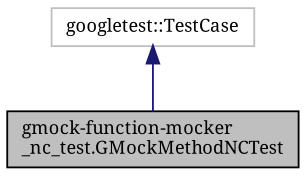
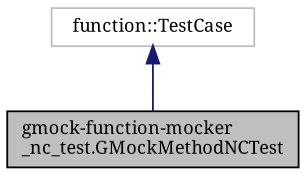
(153, 27) -> (153, 27)
